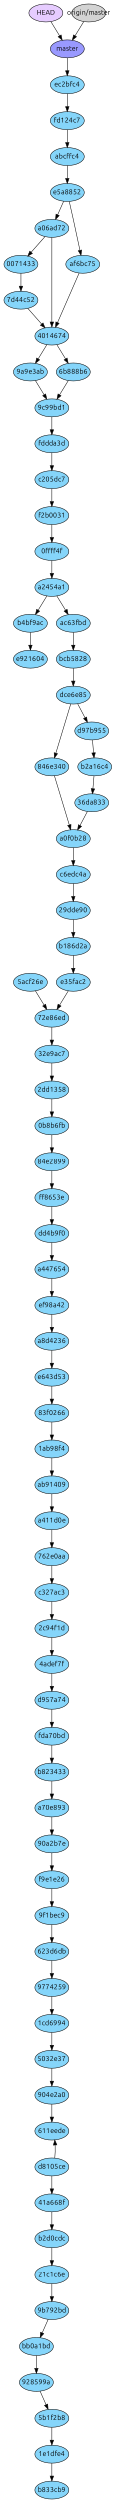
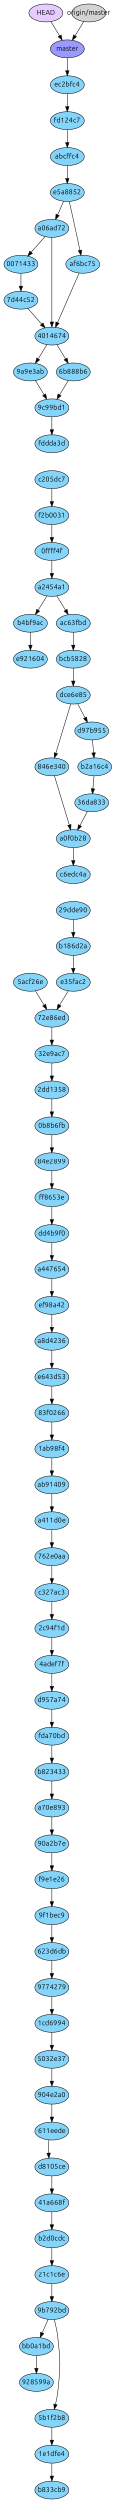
(52, 459) -> none
(73, 890) -> none
(52, 1987) -> (52, 1987)
(55, 2152) -> (49, 2147)
(43, 2398) -> (60, 2362)
